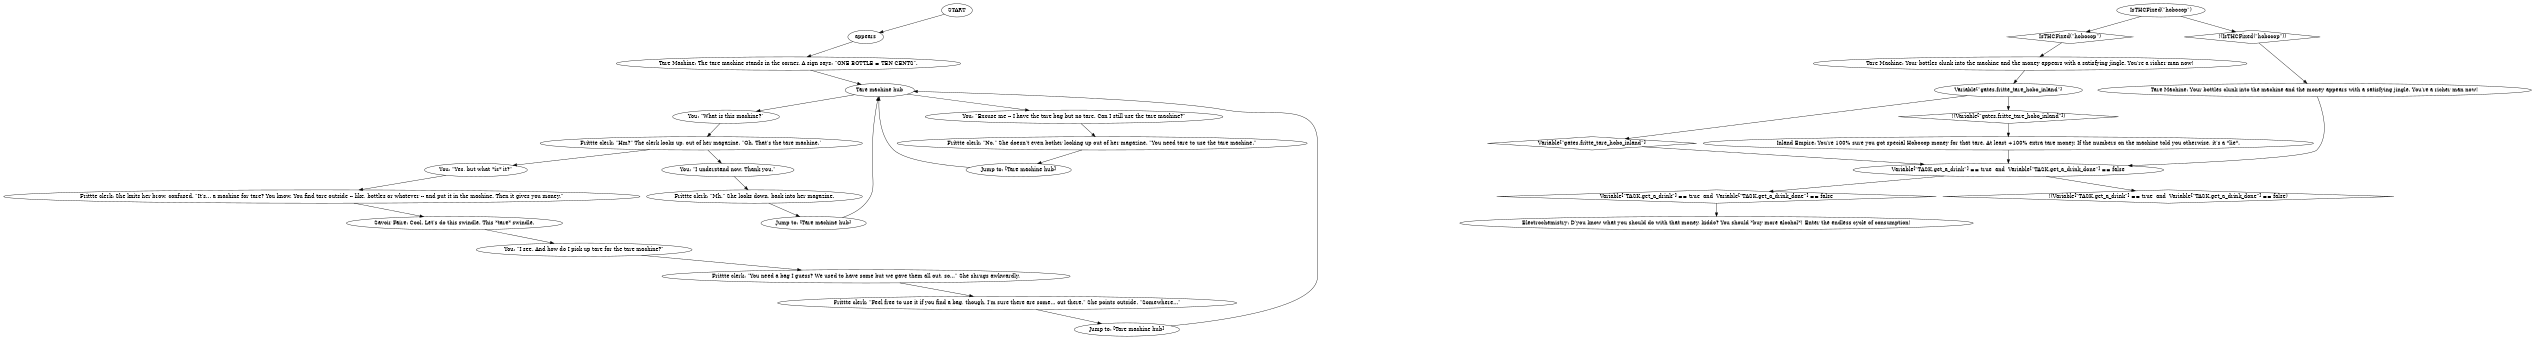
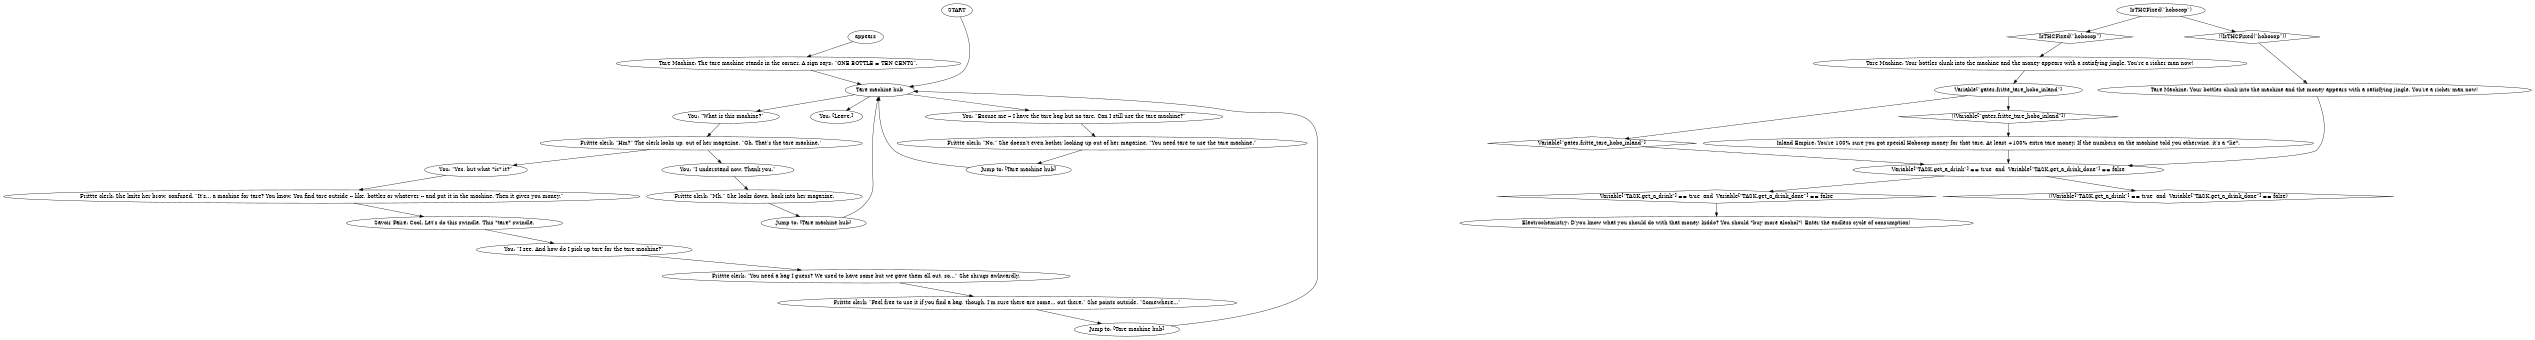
(914, 23) -> (965, 69)
none -> (836, 117)
